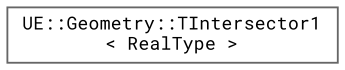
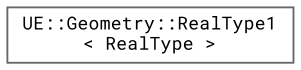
(173, 35) -> (150, 35)
